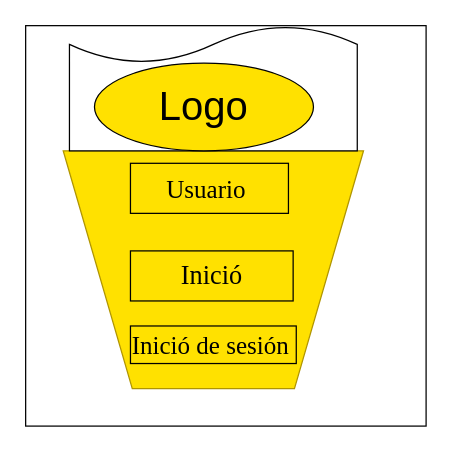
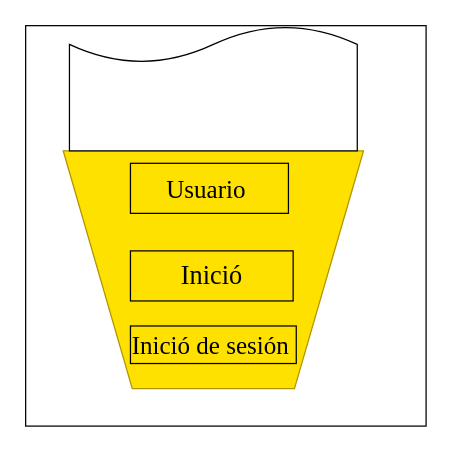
(204, 107) -> none
